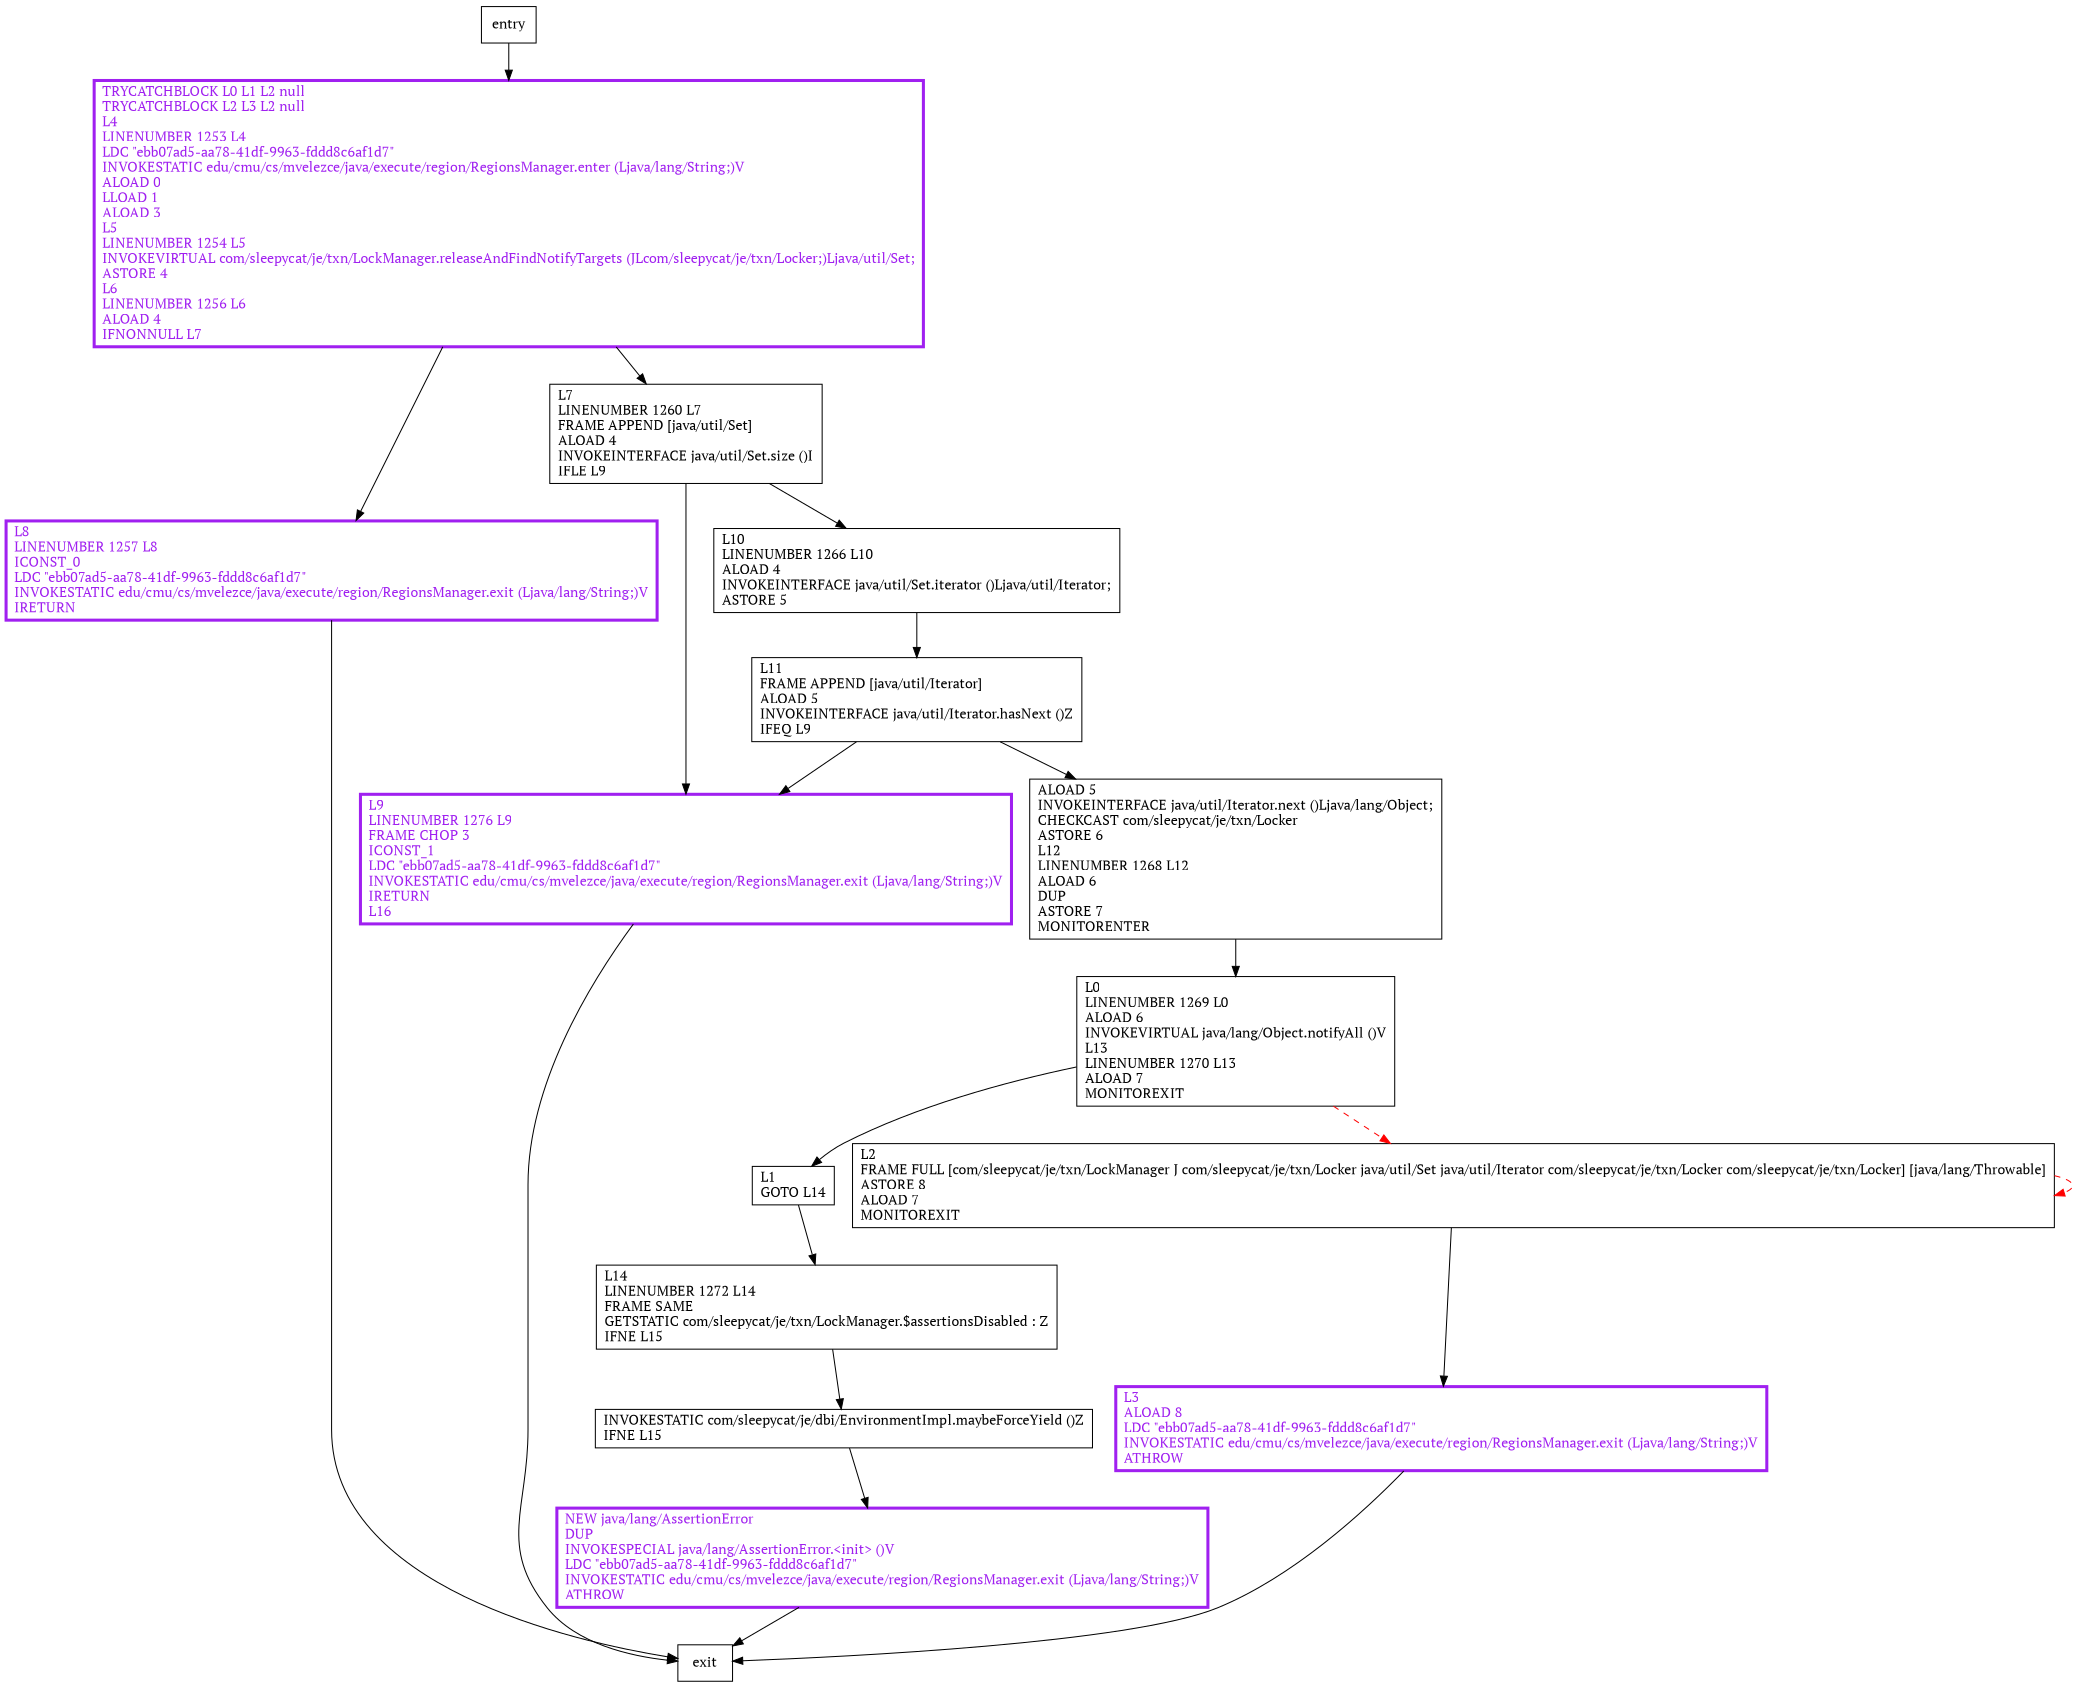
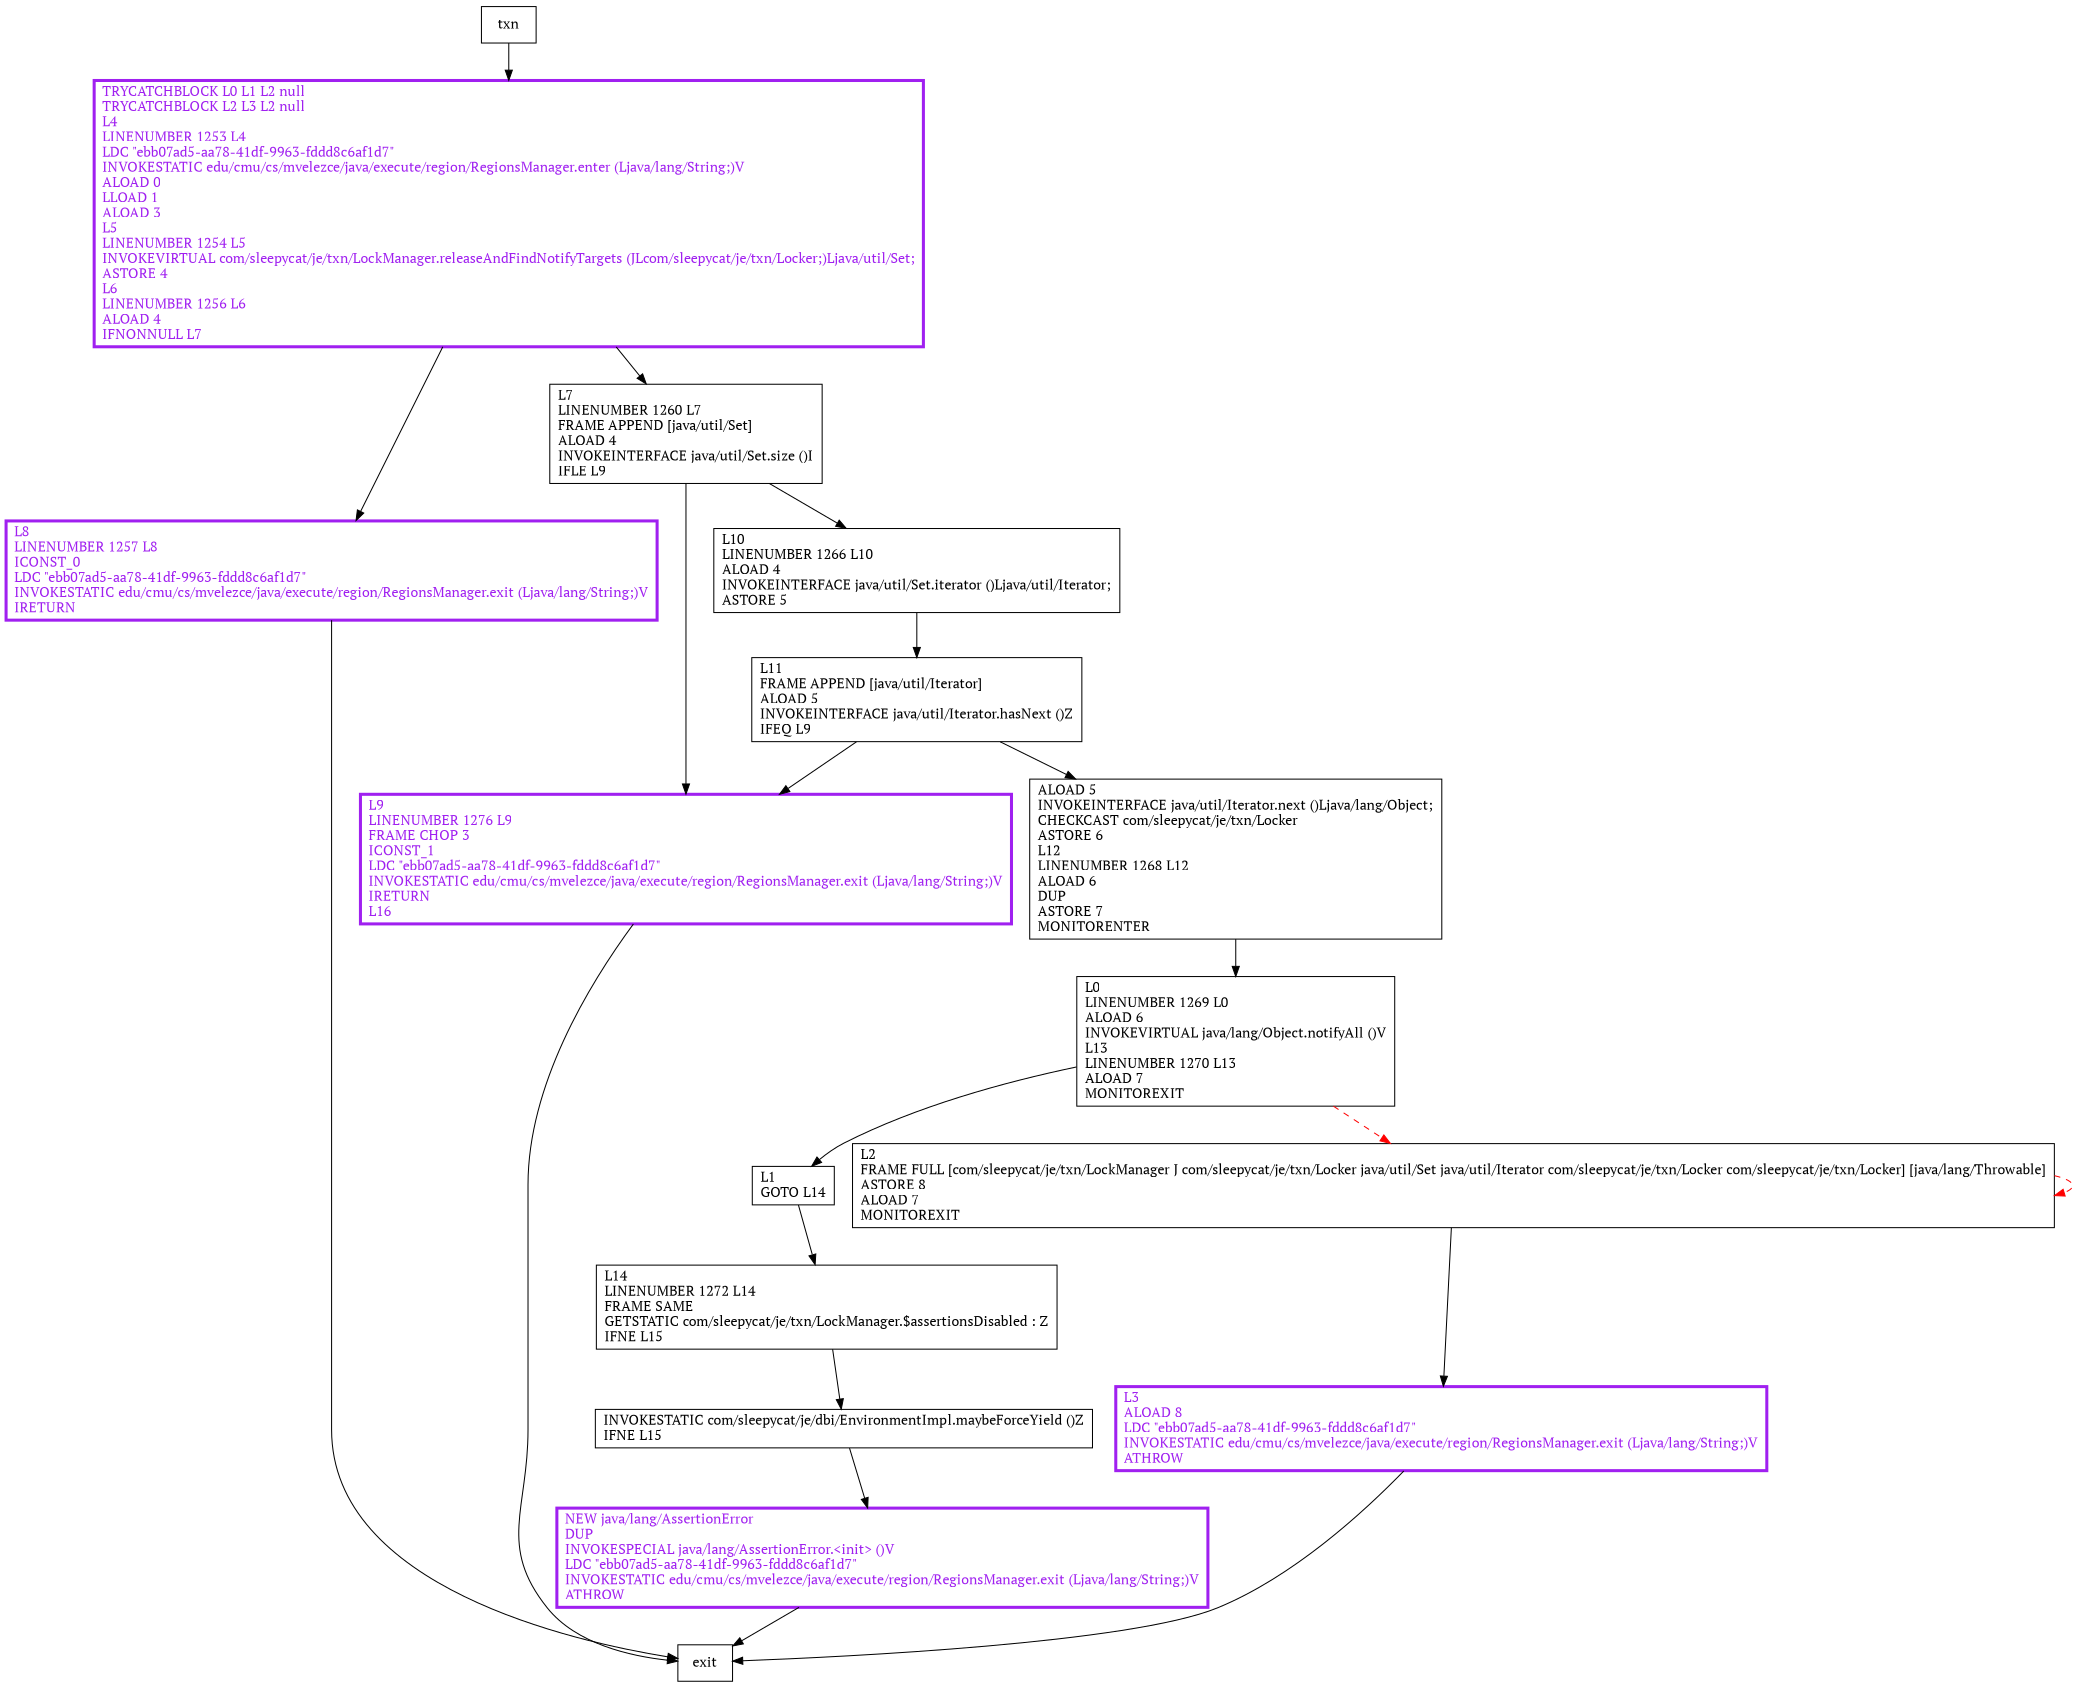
(509, 25) -> (509, 25)
